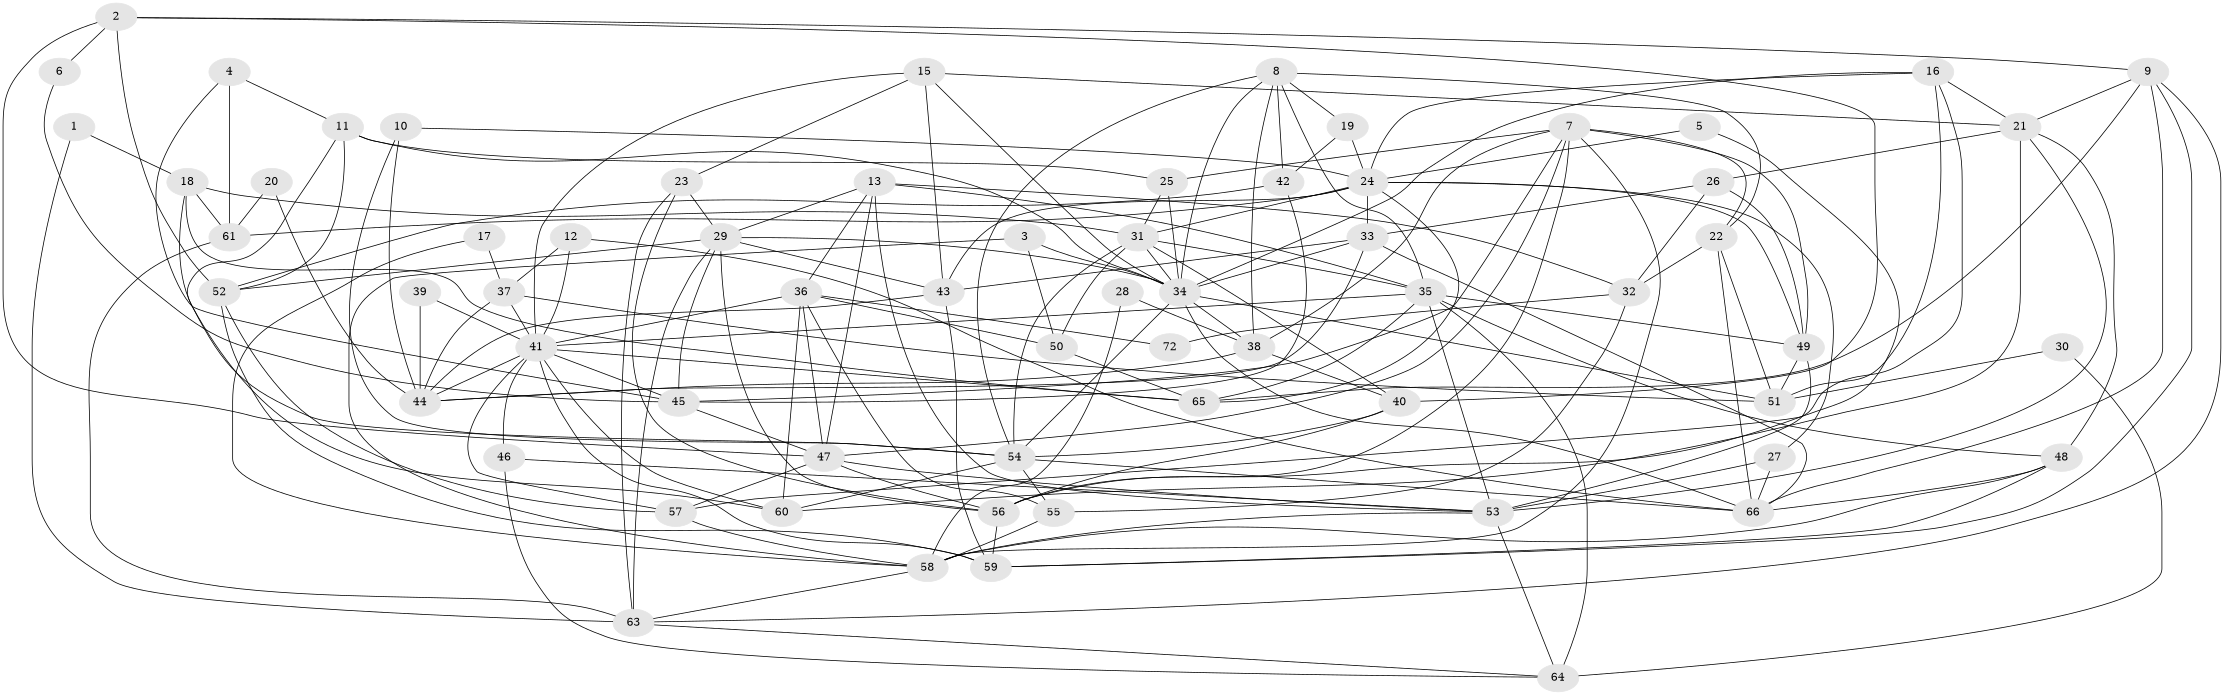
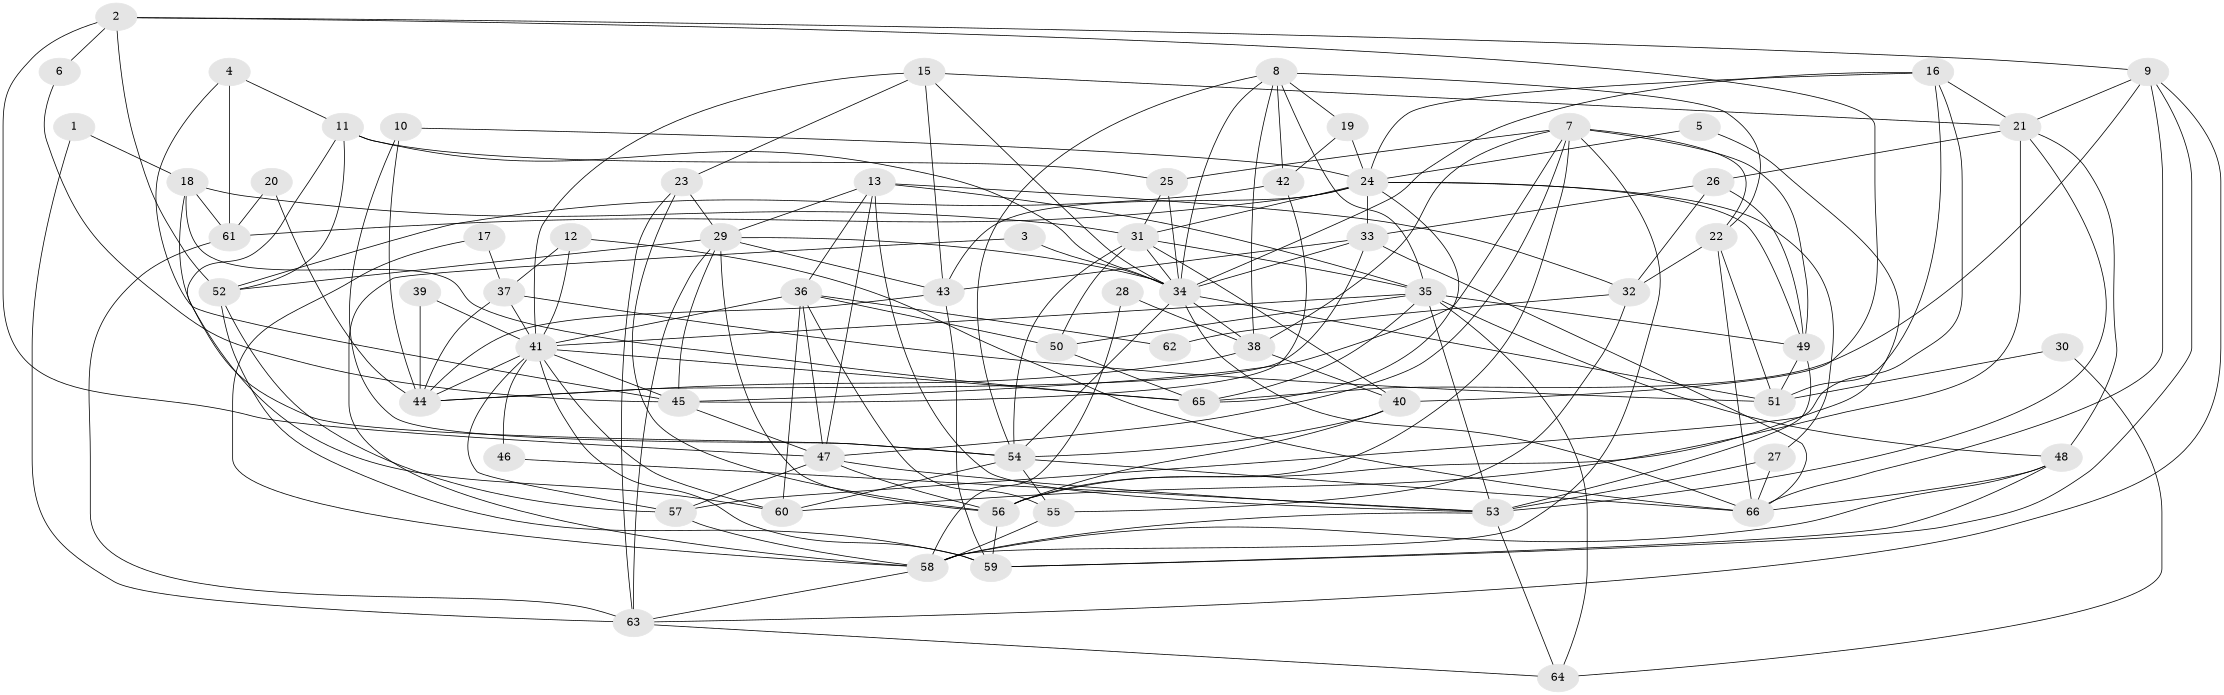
(1041, 292) -> (1241, 319)
(1170, 347) -> (1170, 347)
(968, 666) -> none
